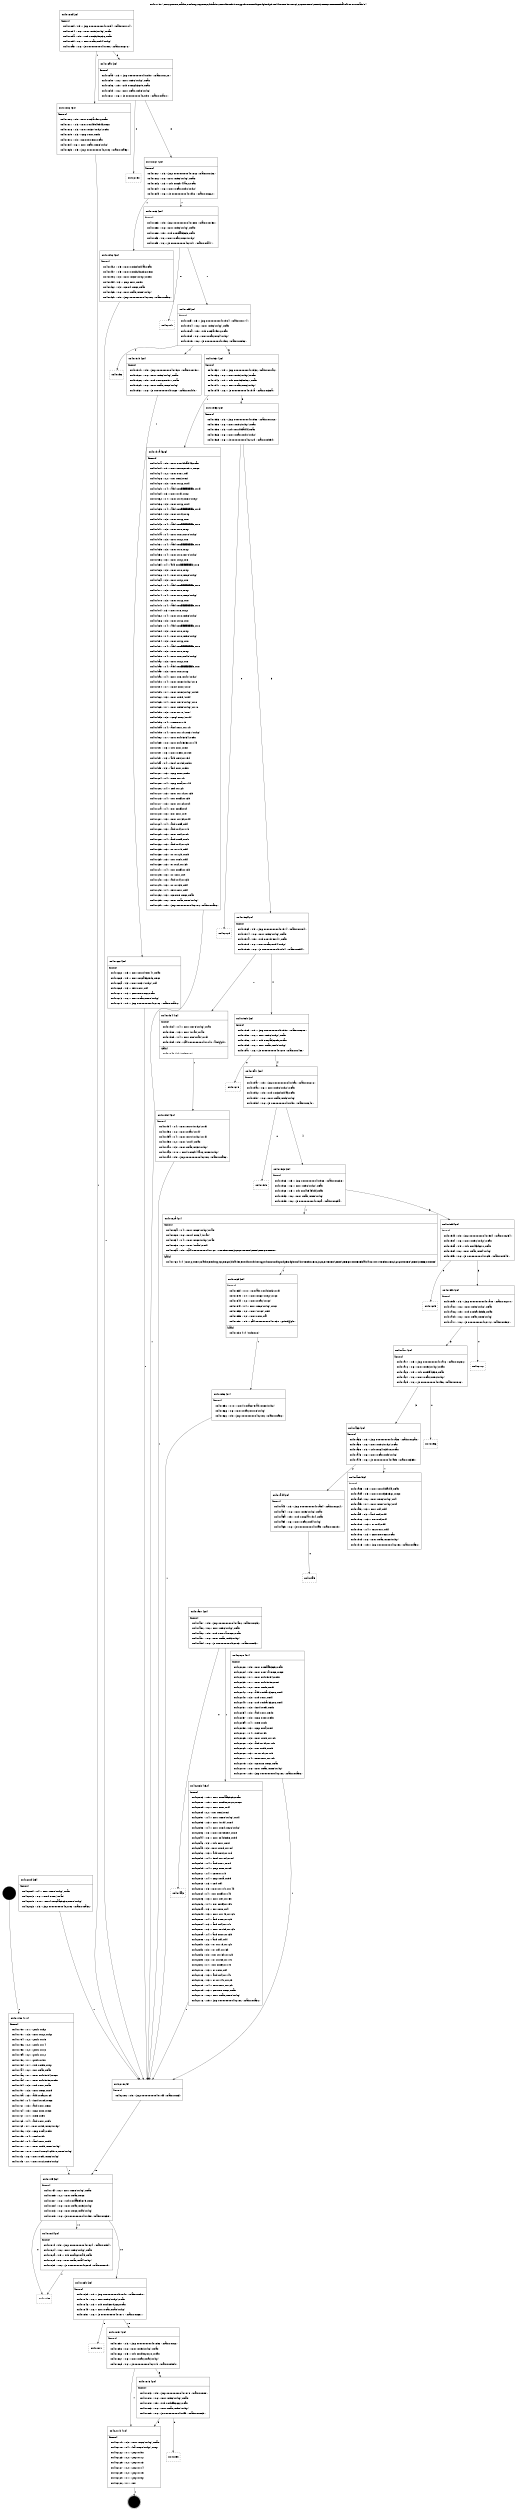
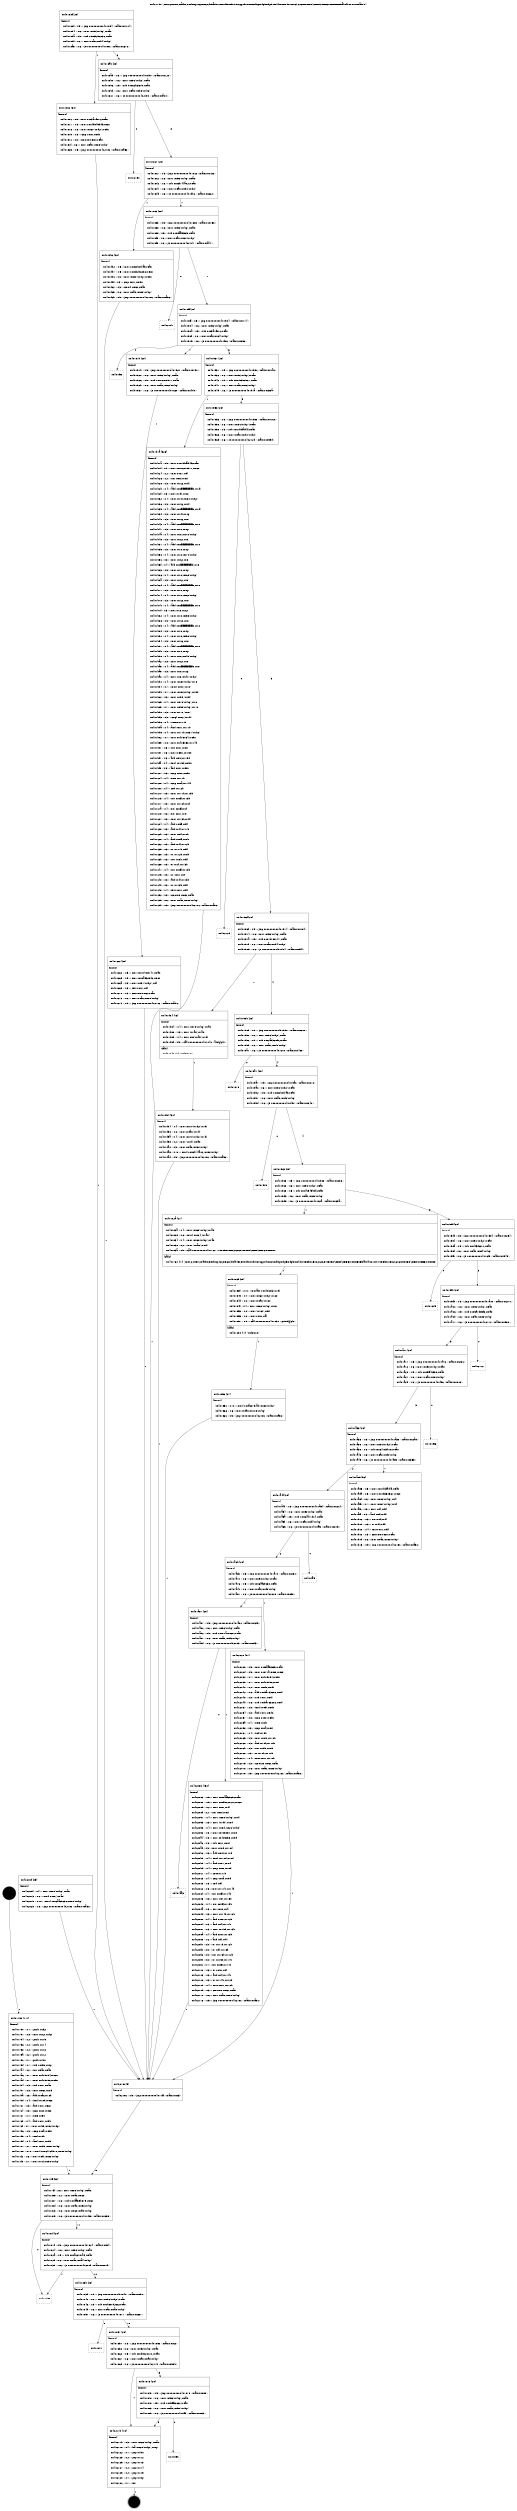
none -> (262, 1578)
(119, 2248) -> (93, 2274)
